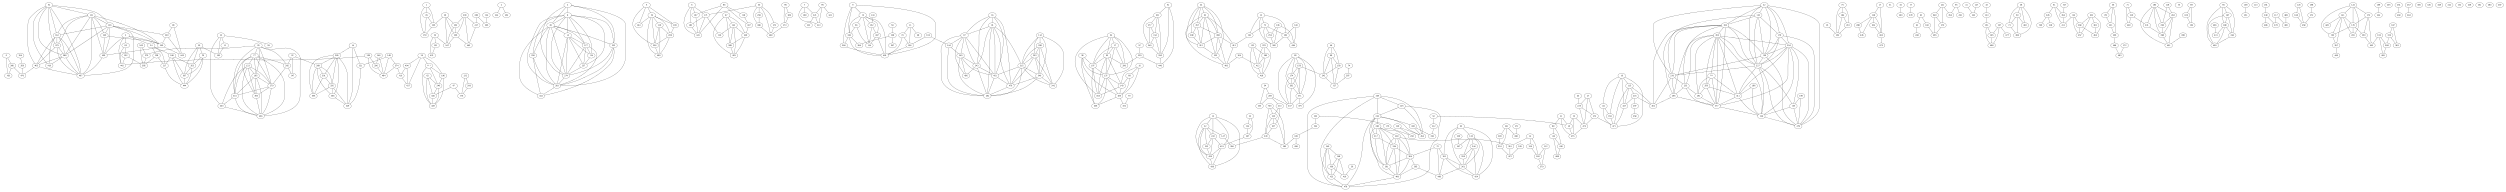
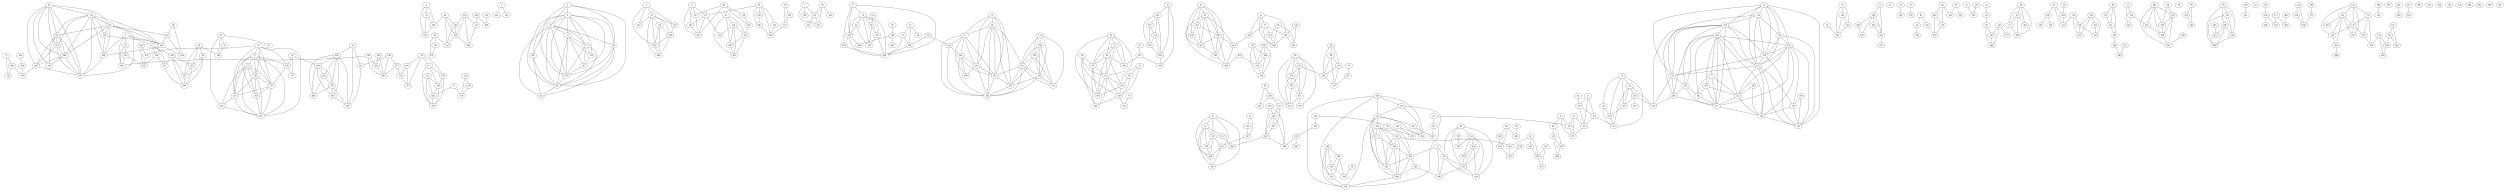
(1635, 116) -> none
(1621, 117) -> (1618, 110)
